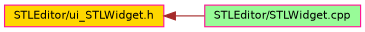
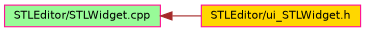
(190, 16) -> (187, 16)
